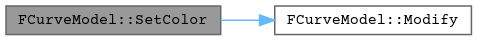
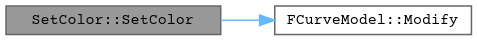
(113, 20) -> (113, 20)
